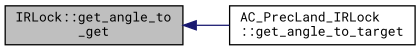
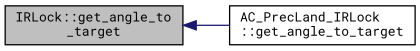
(94, 25) -> (94, 25)
